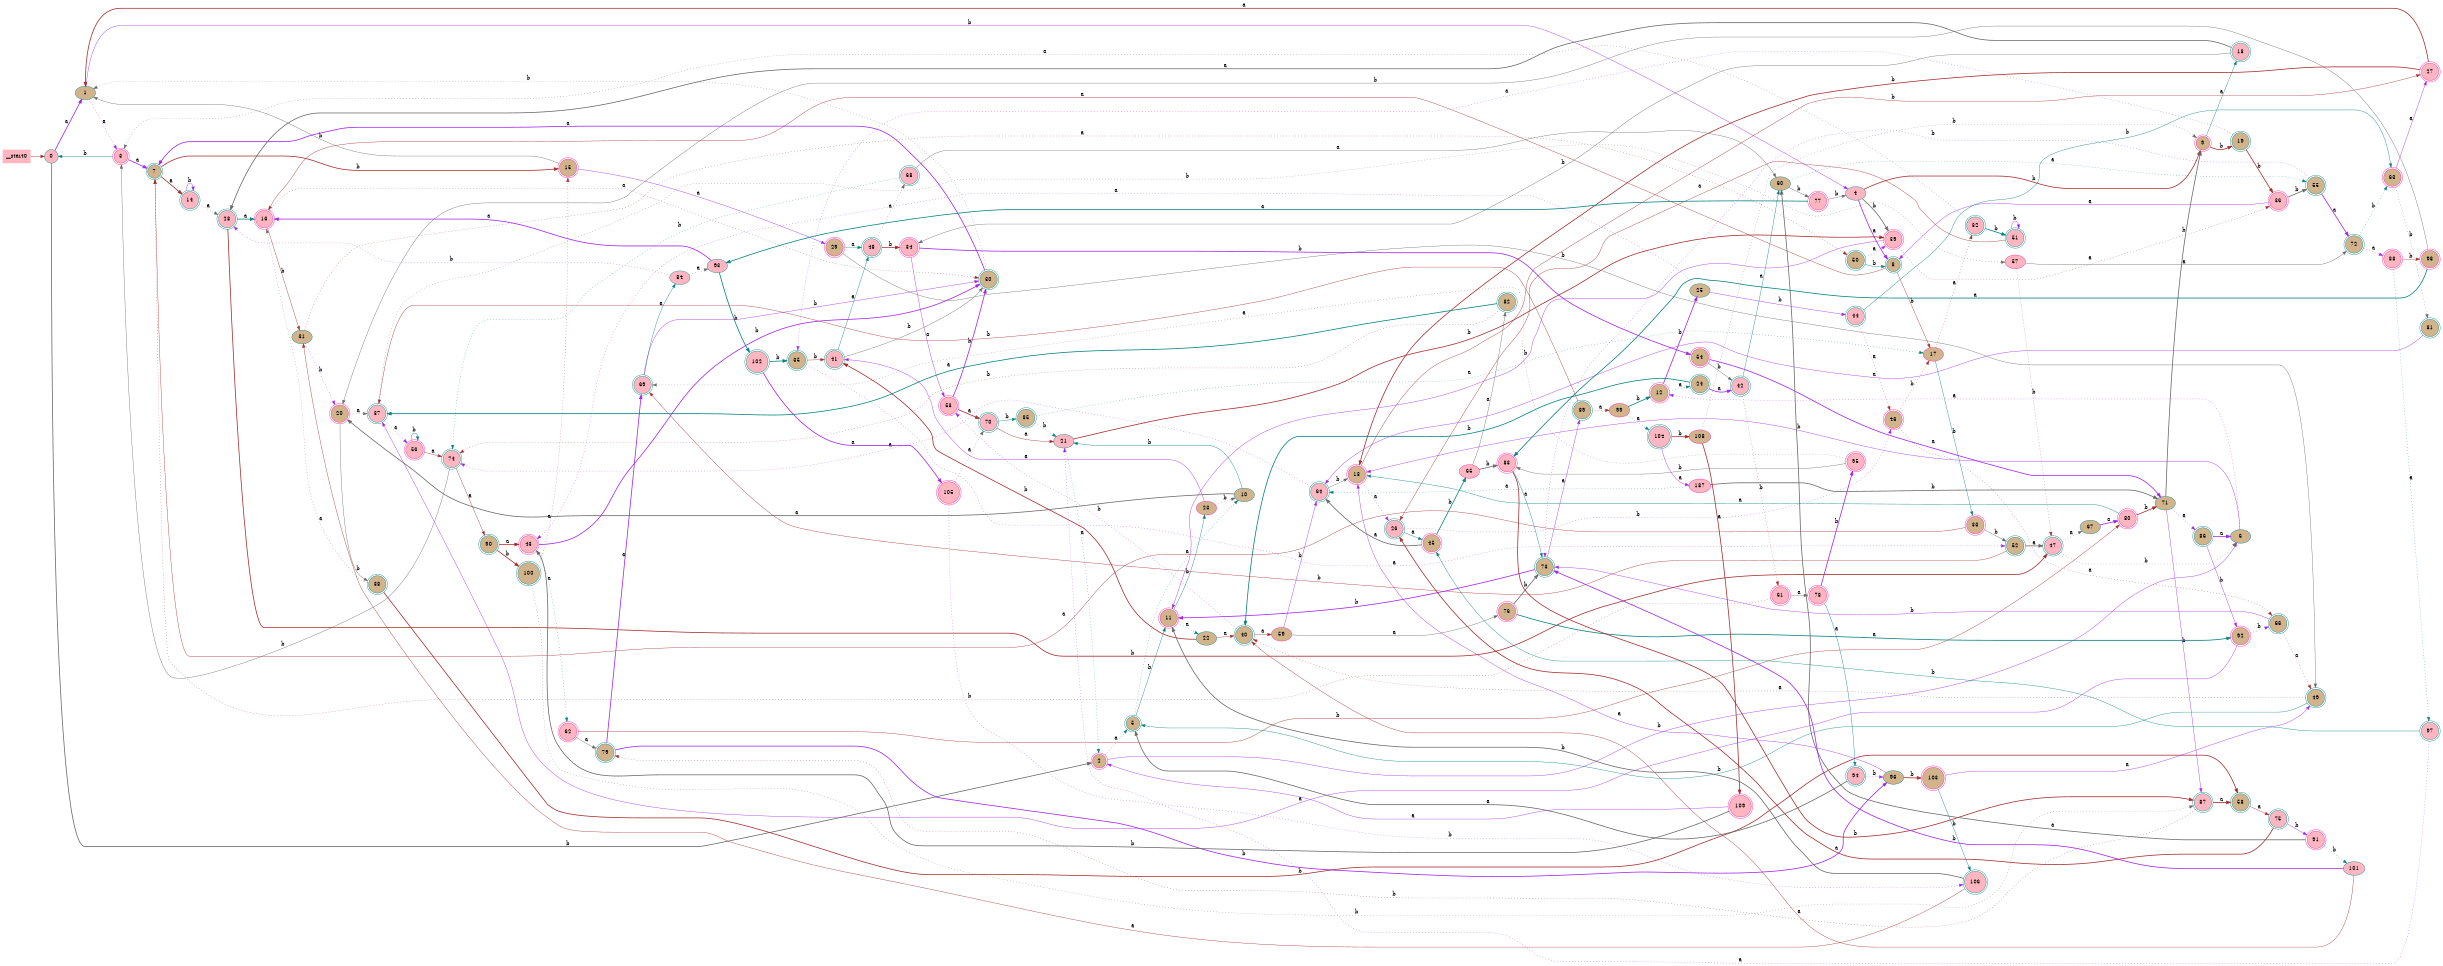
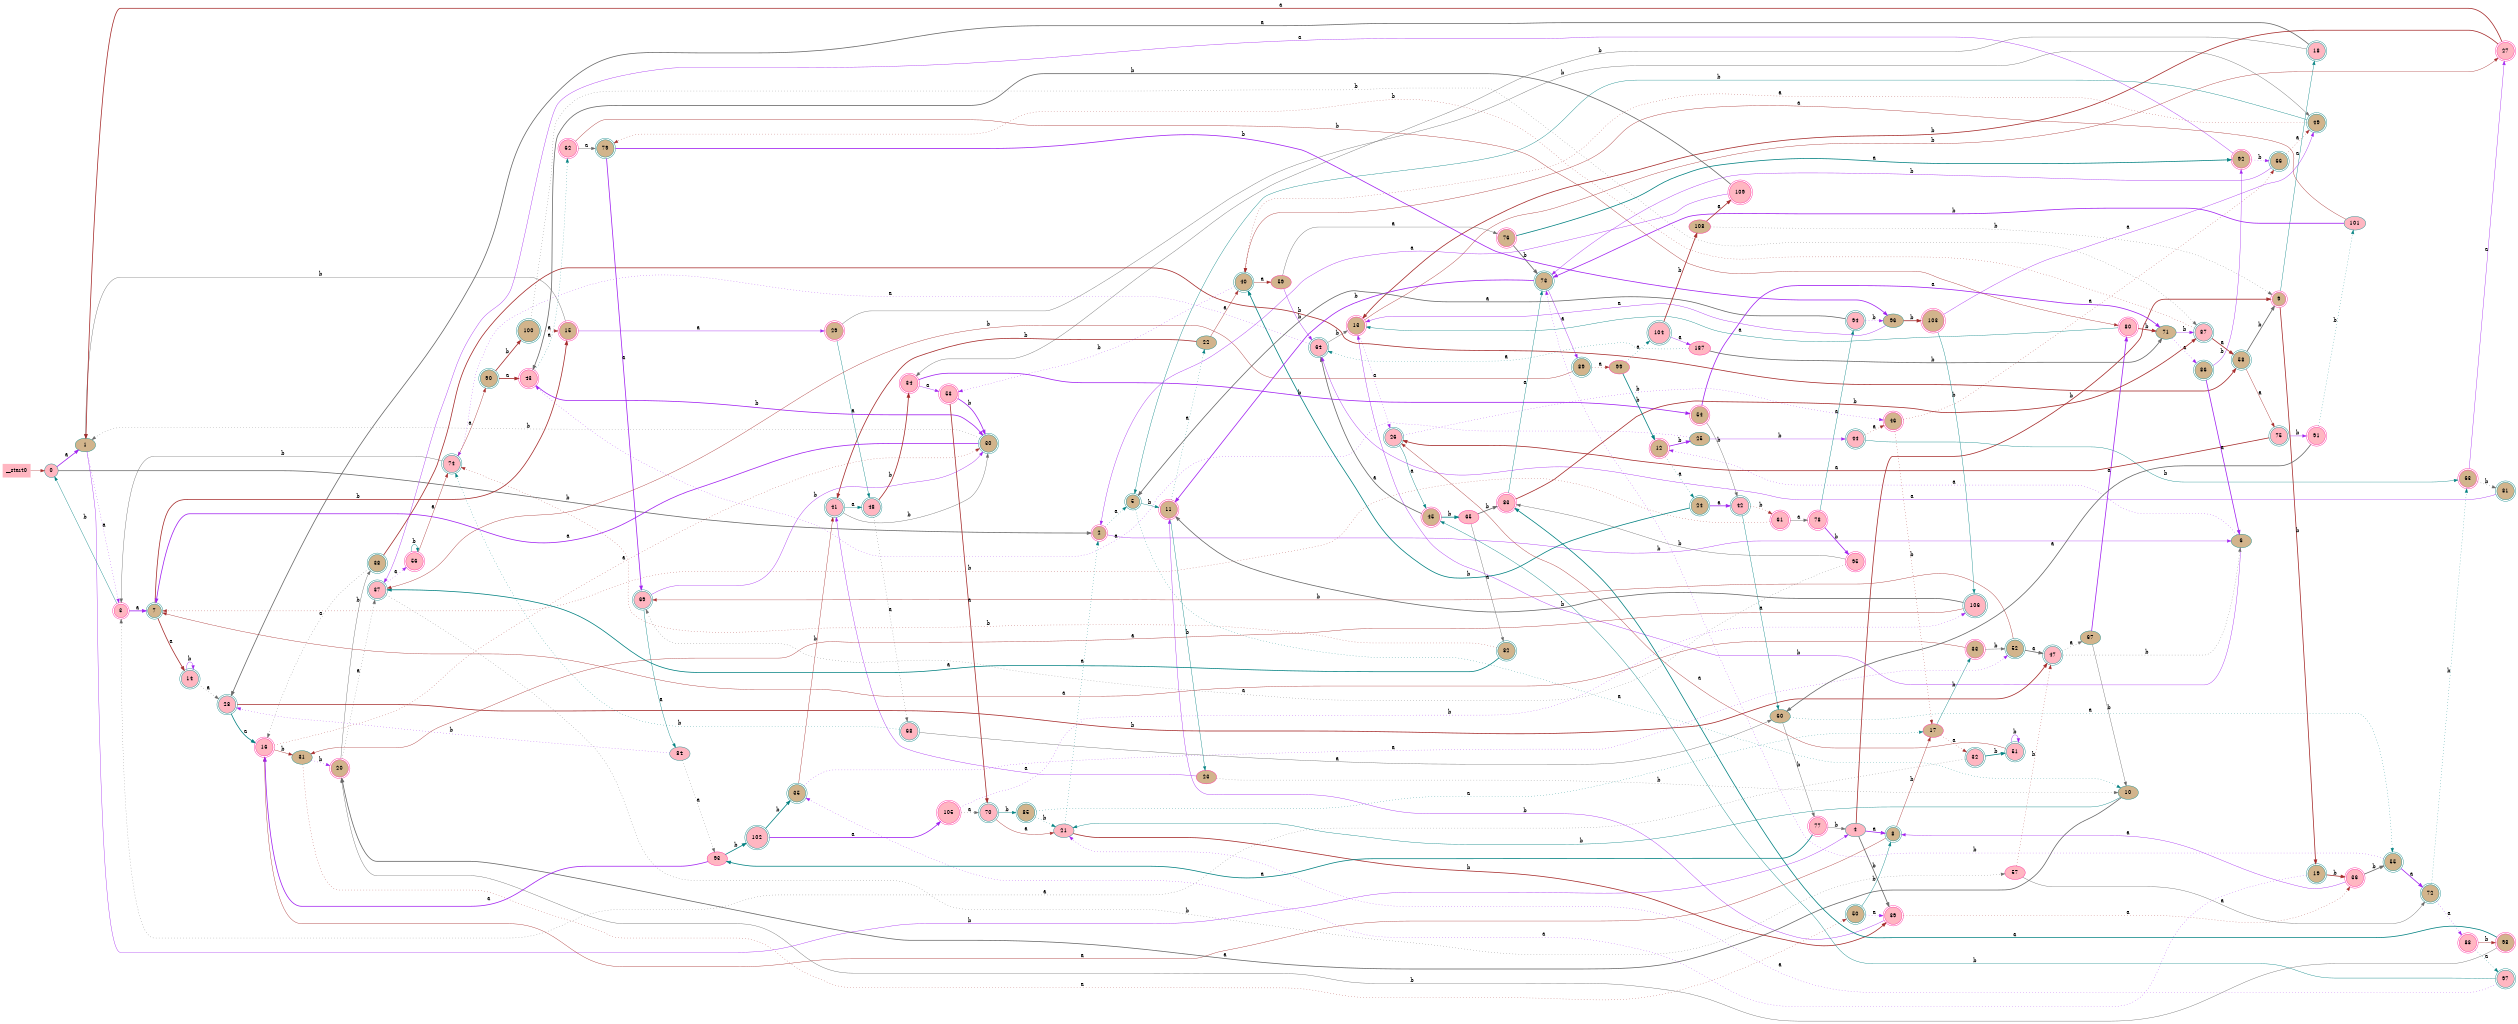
(717, 266) -> (717, 859)
(2176, 325) -> (2260, 330)
none -> (2108, 710)
